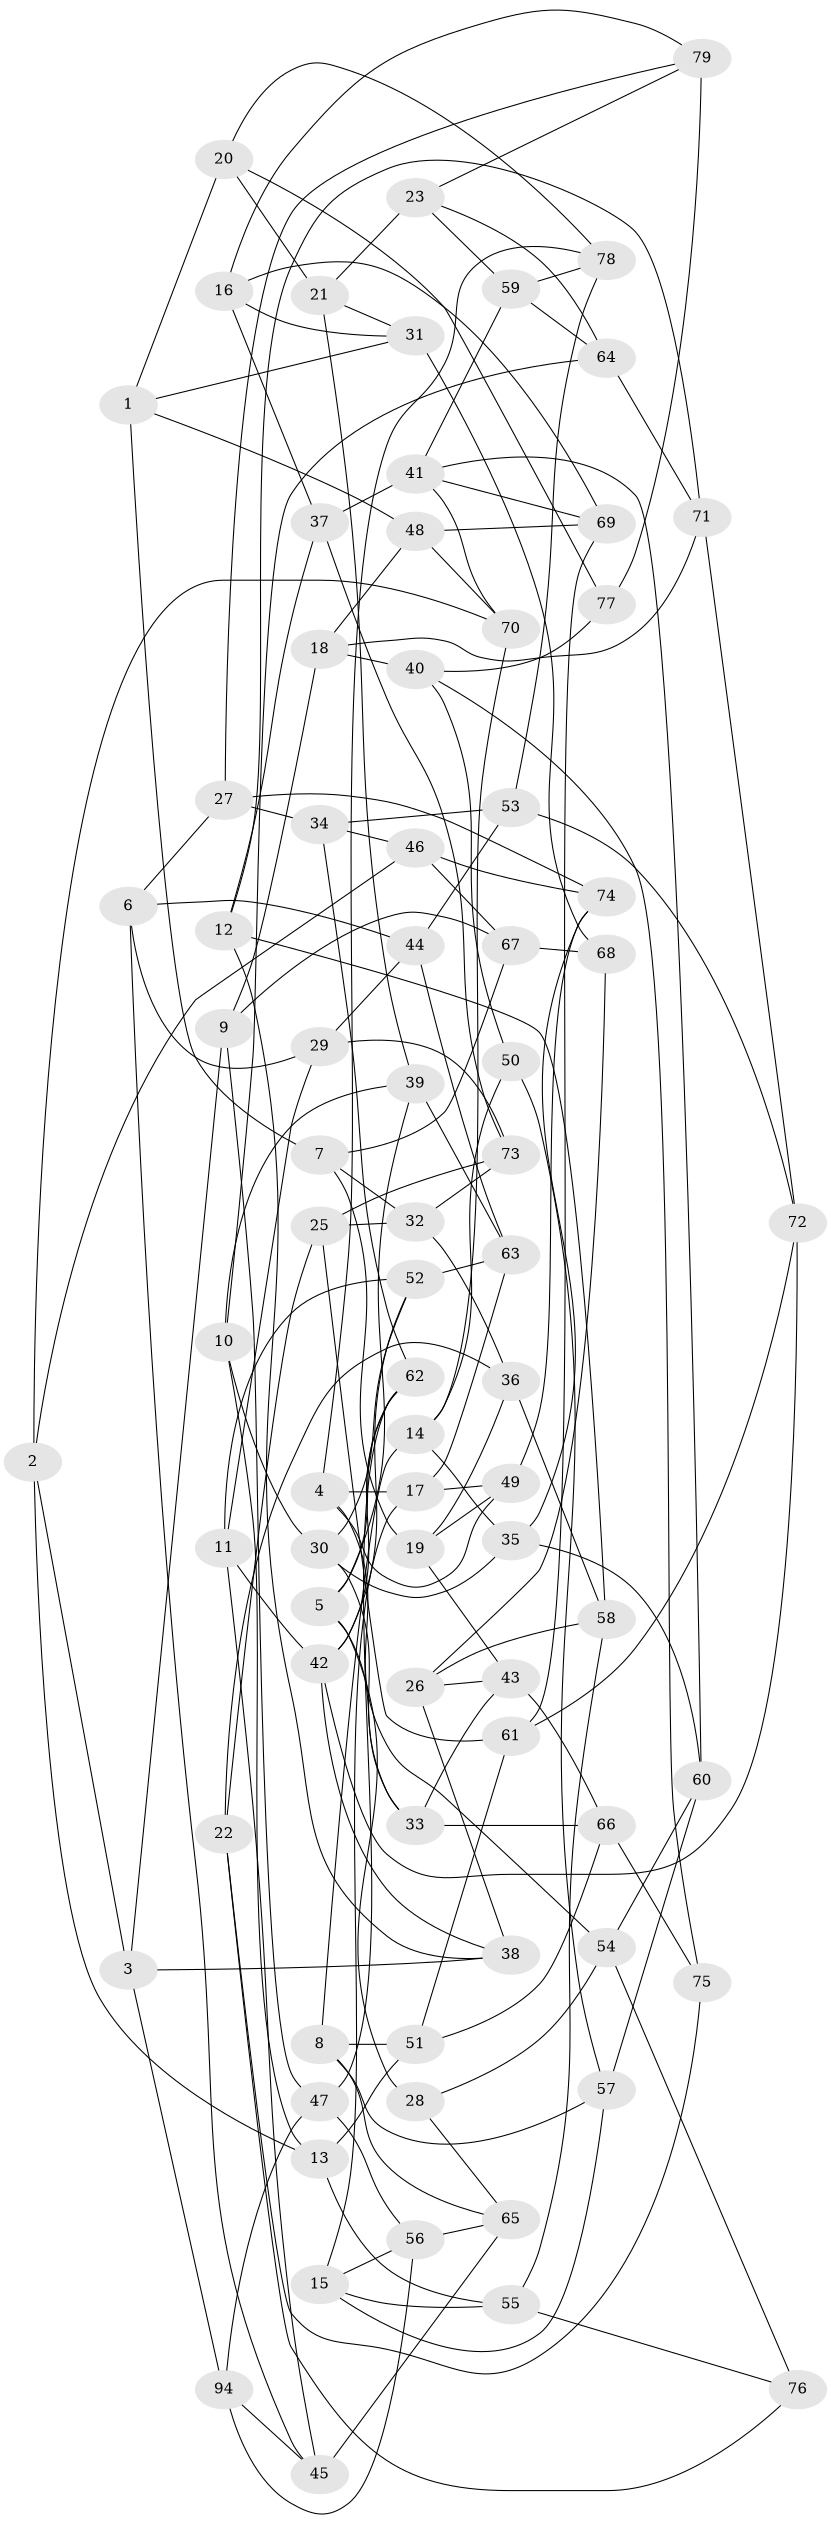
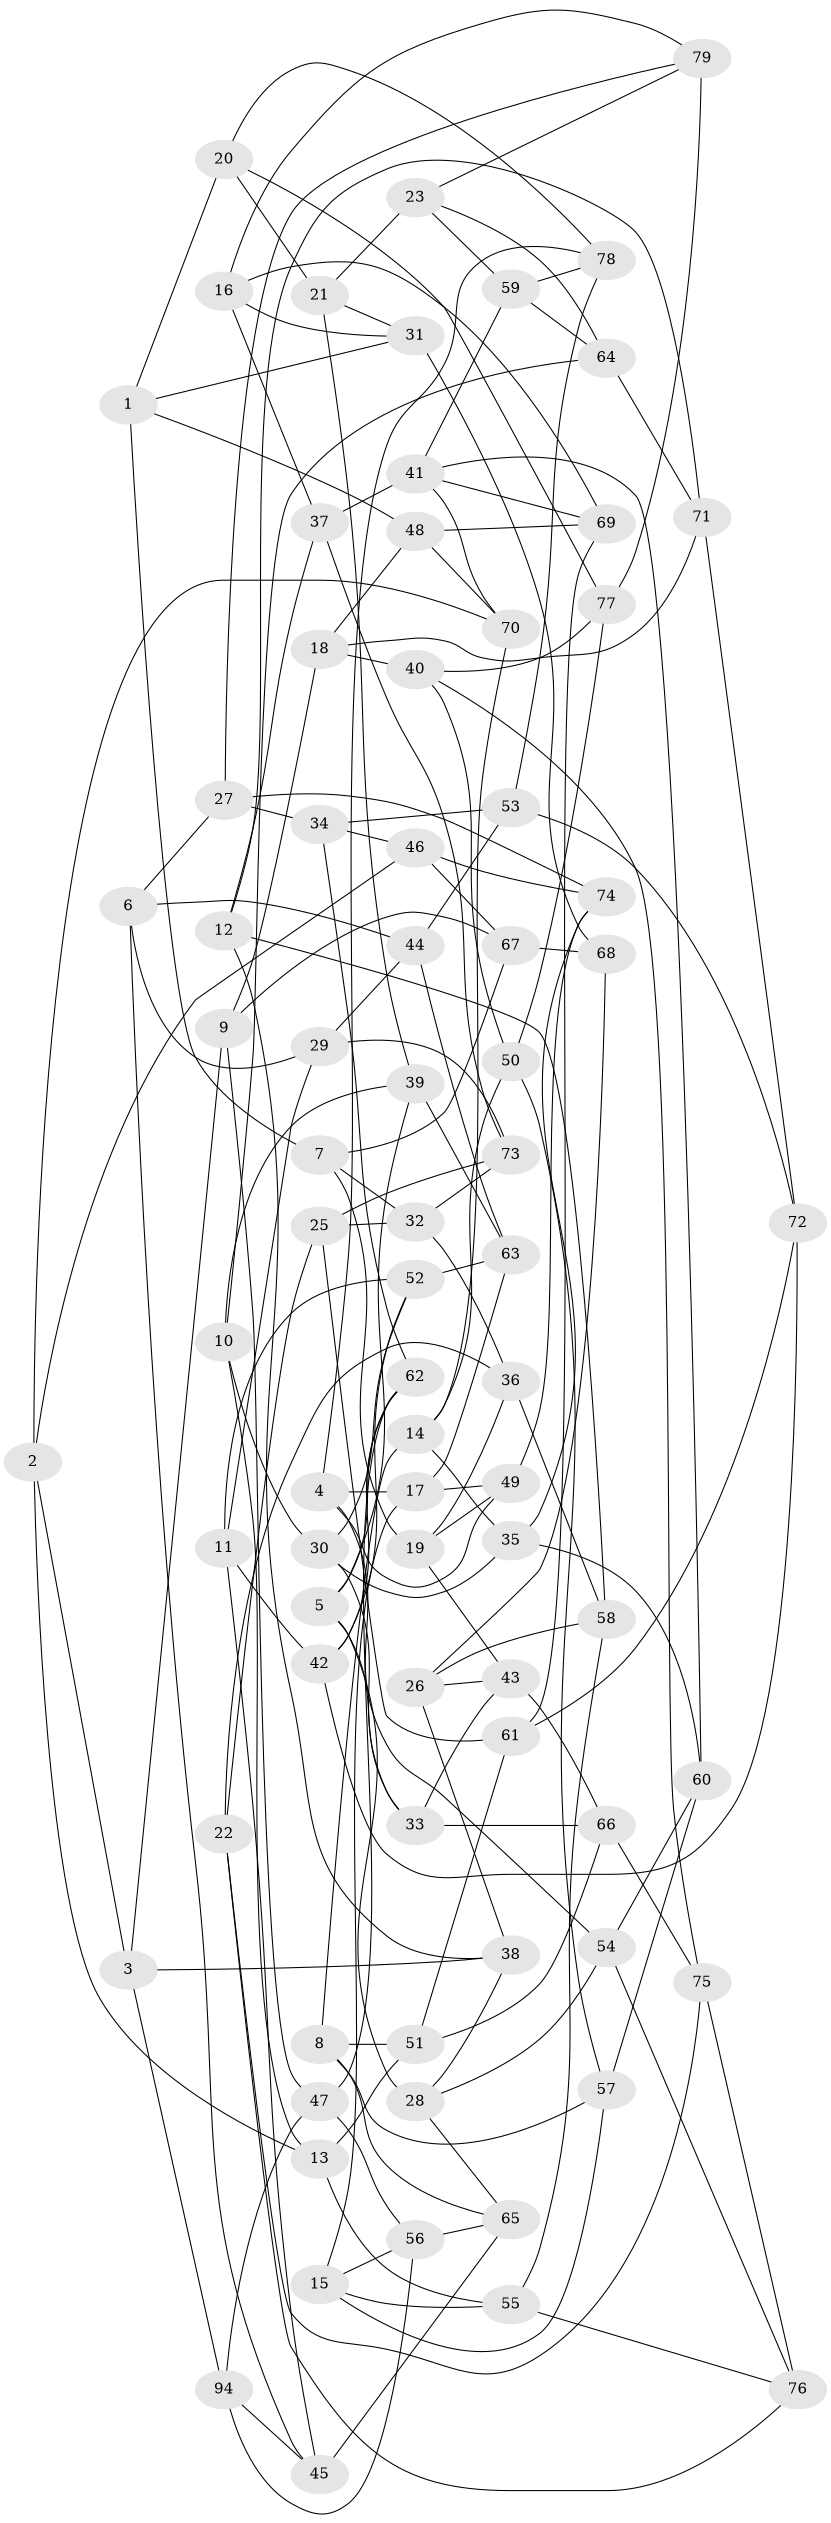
none -> (573, 814)
(347, 1814) -> (467, 2038)
none -> (750, 2186)
